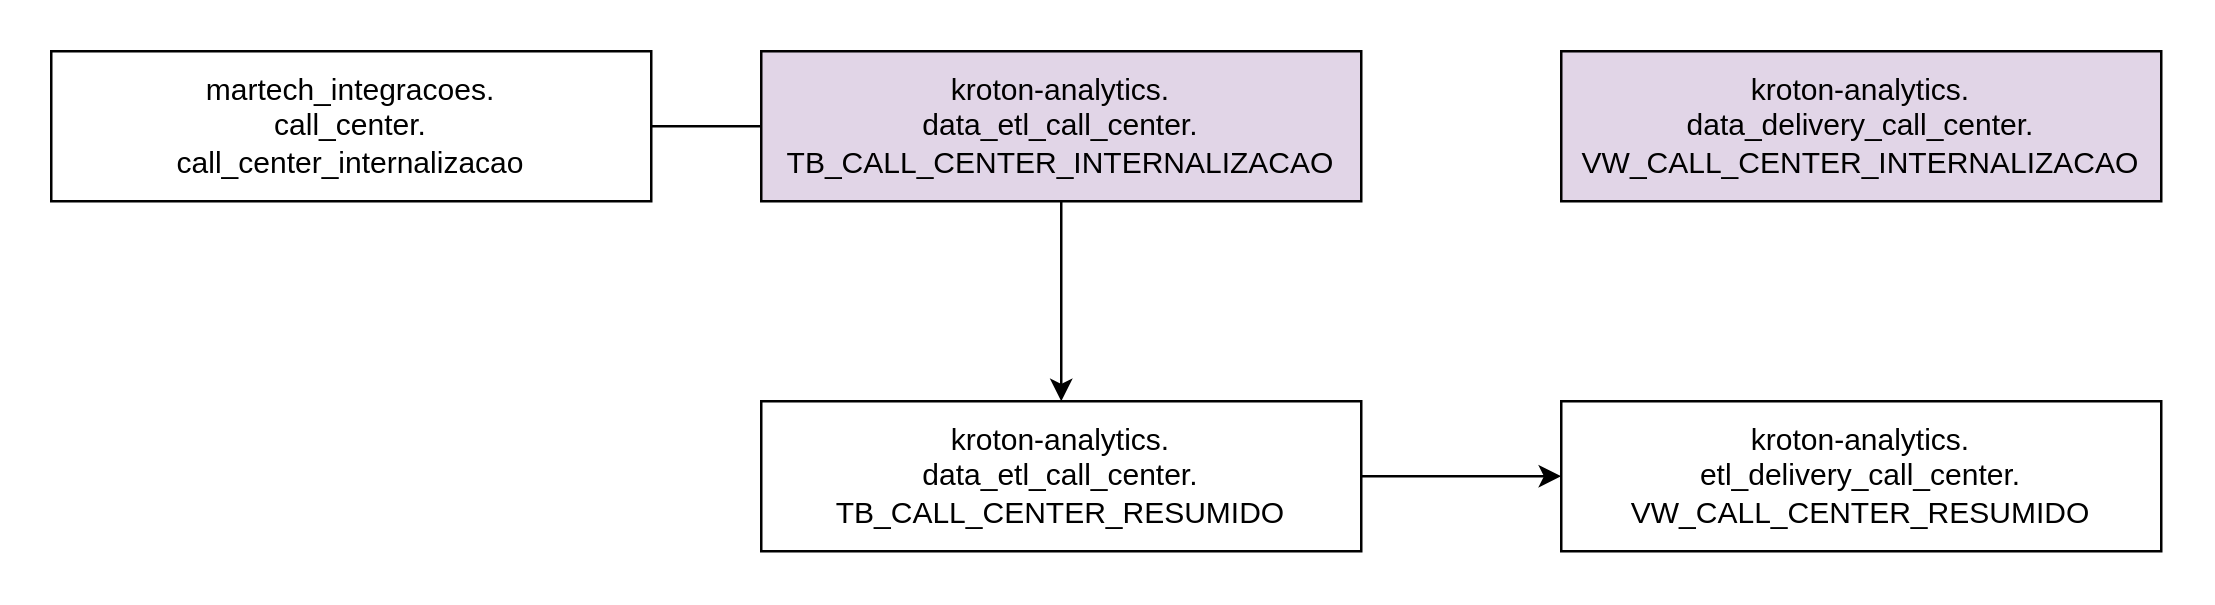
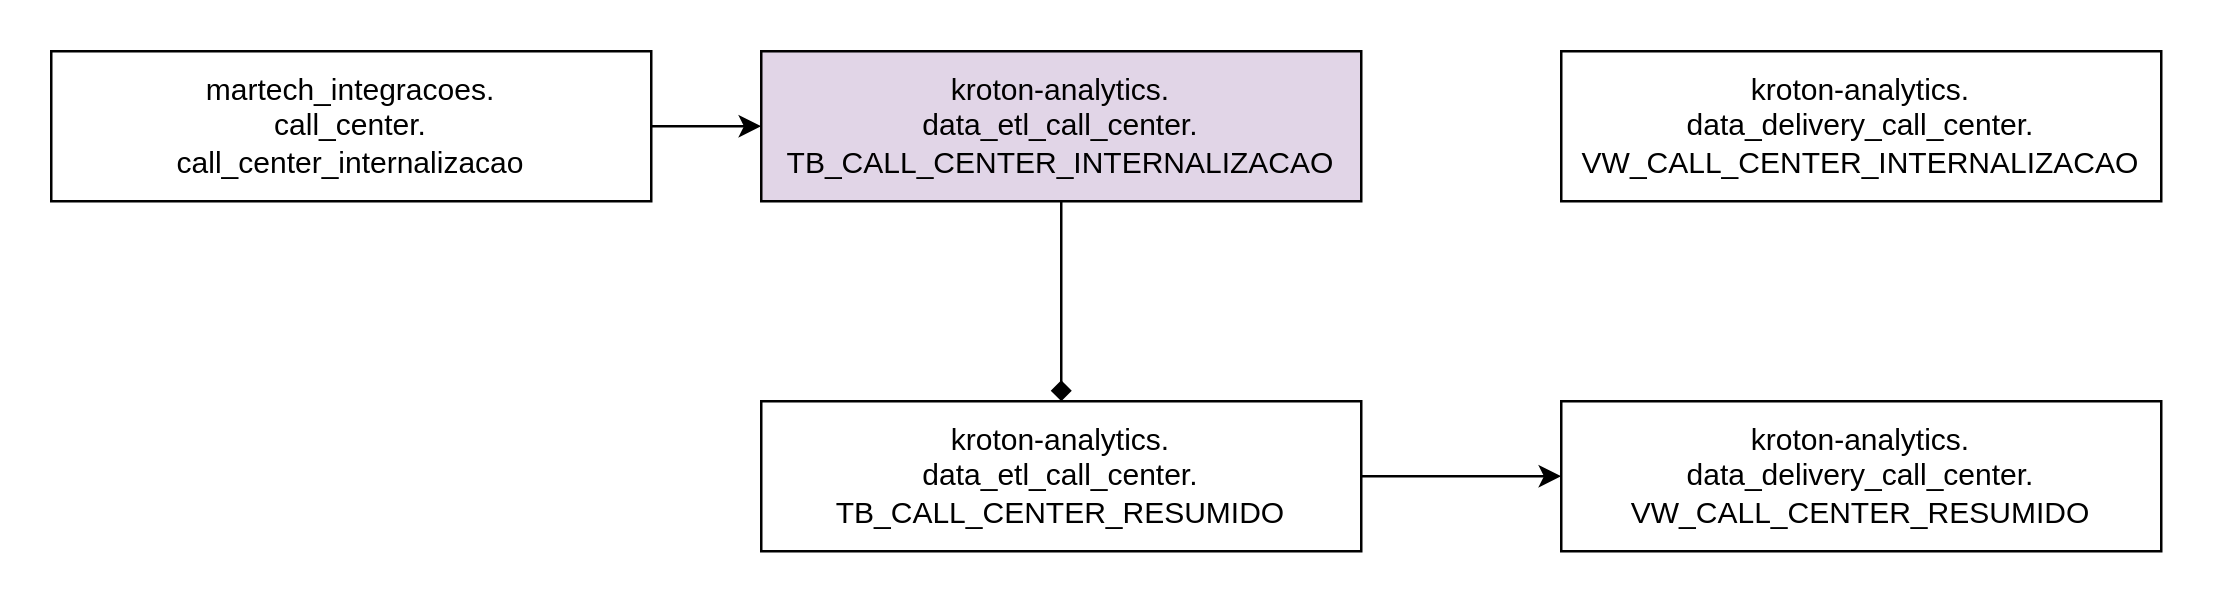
(750, 126) -> (743, 126)
(1861, 126) -> (1861, 126)
(1061, 382) -> (1061, 381)
(1861, 476) -> (1861, 476)
